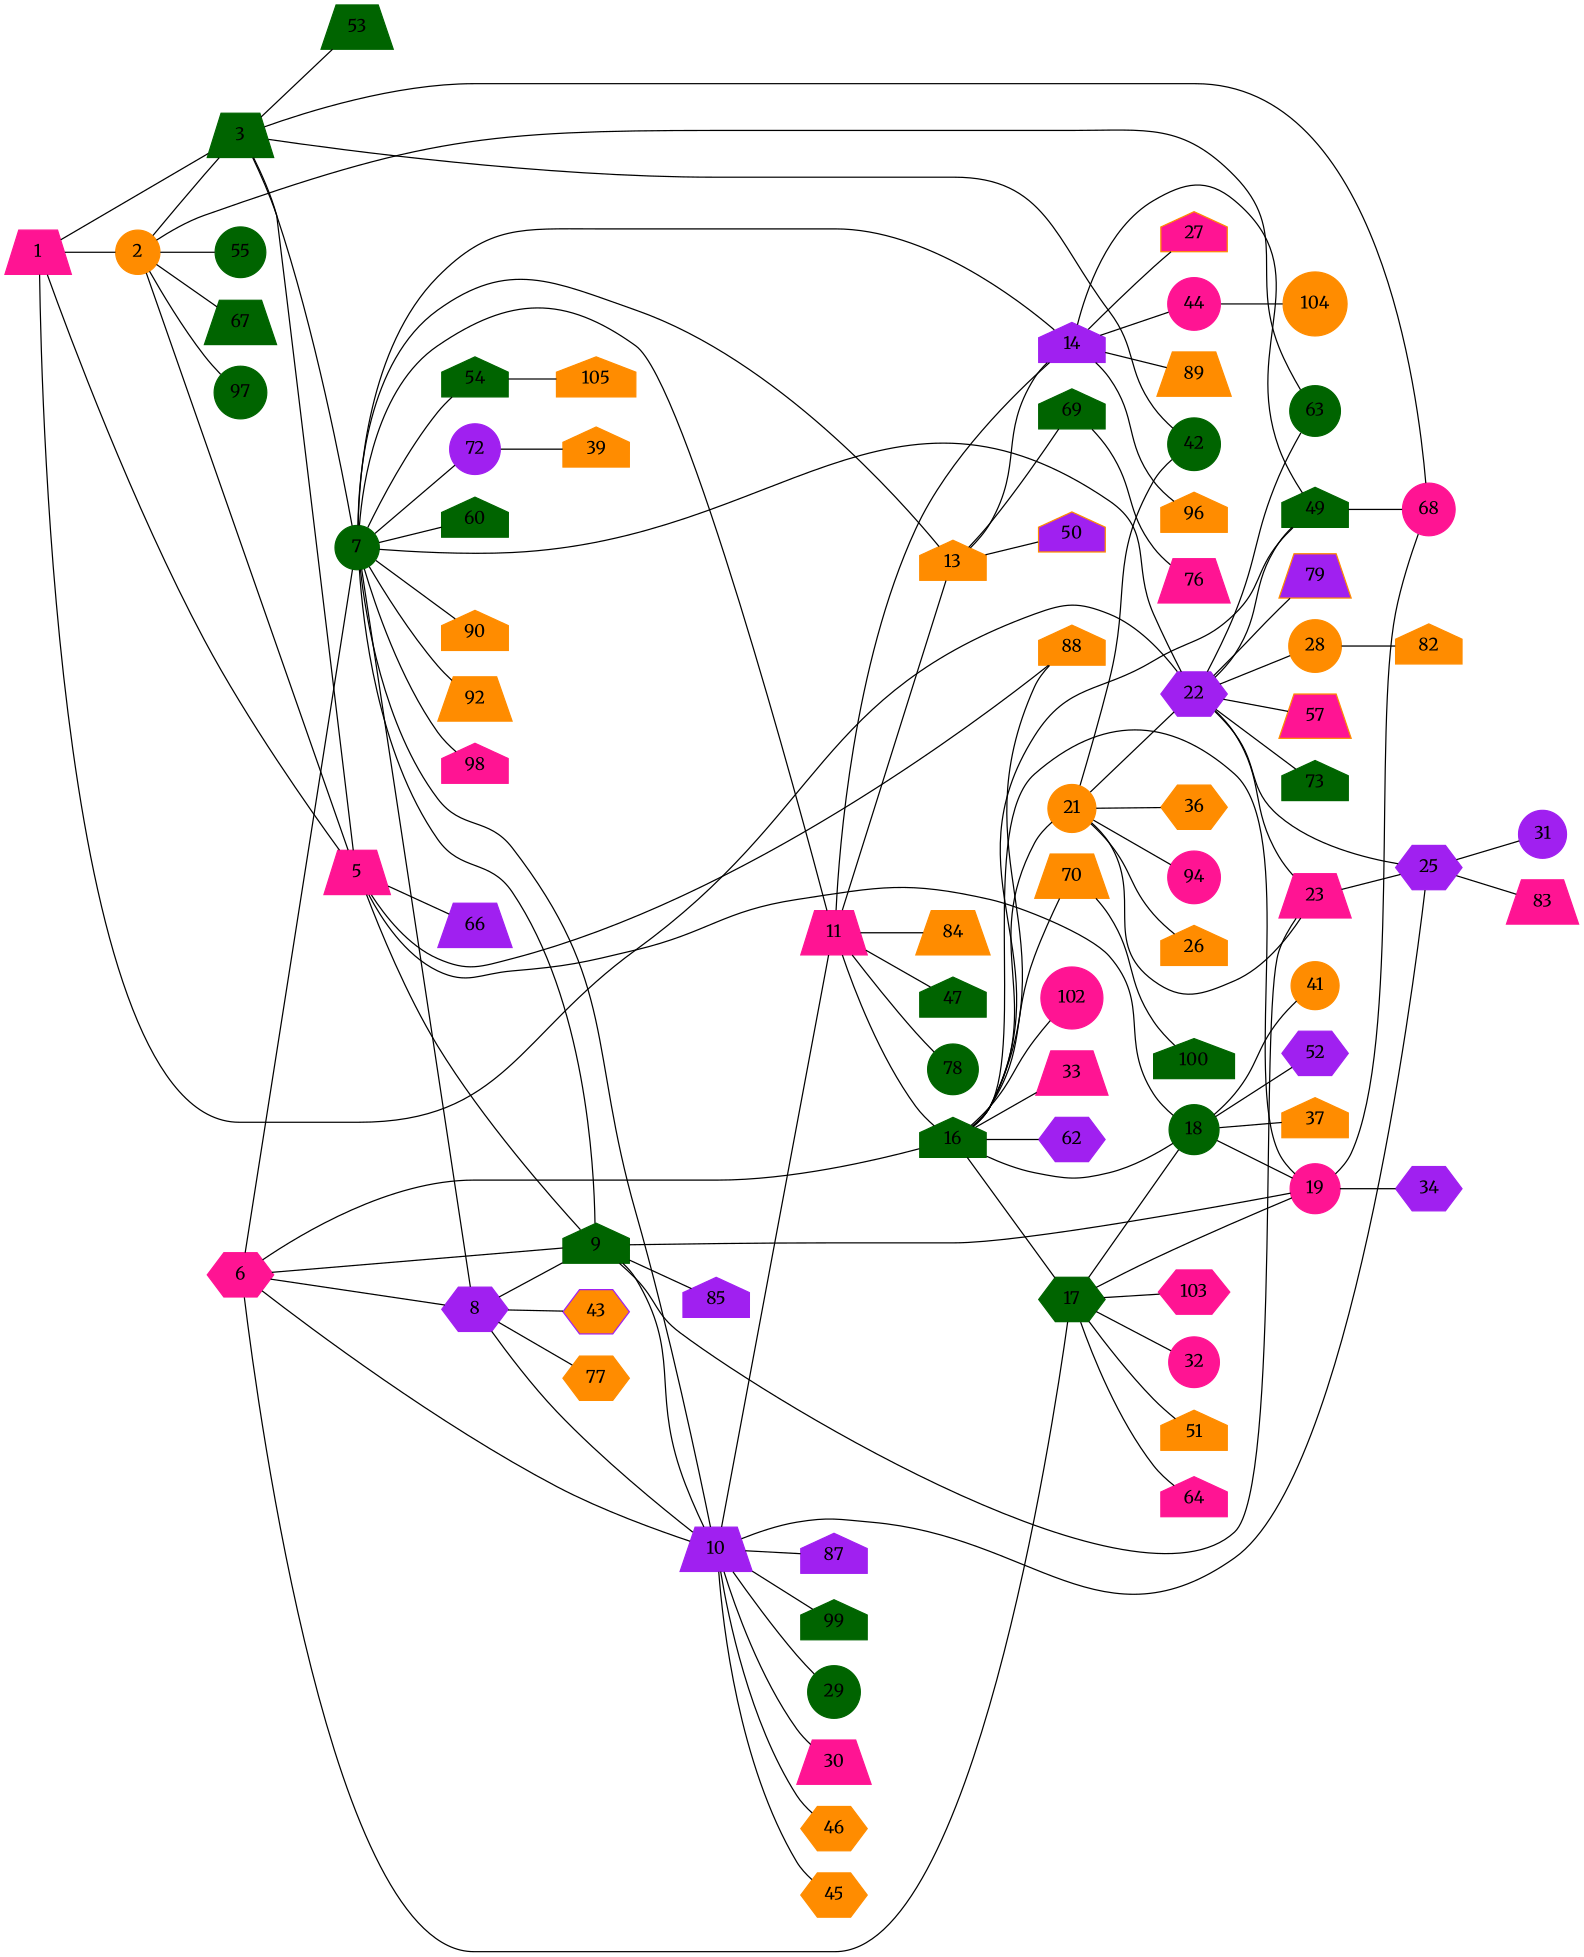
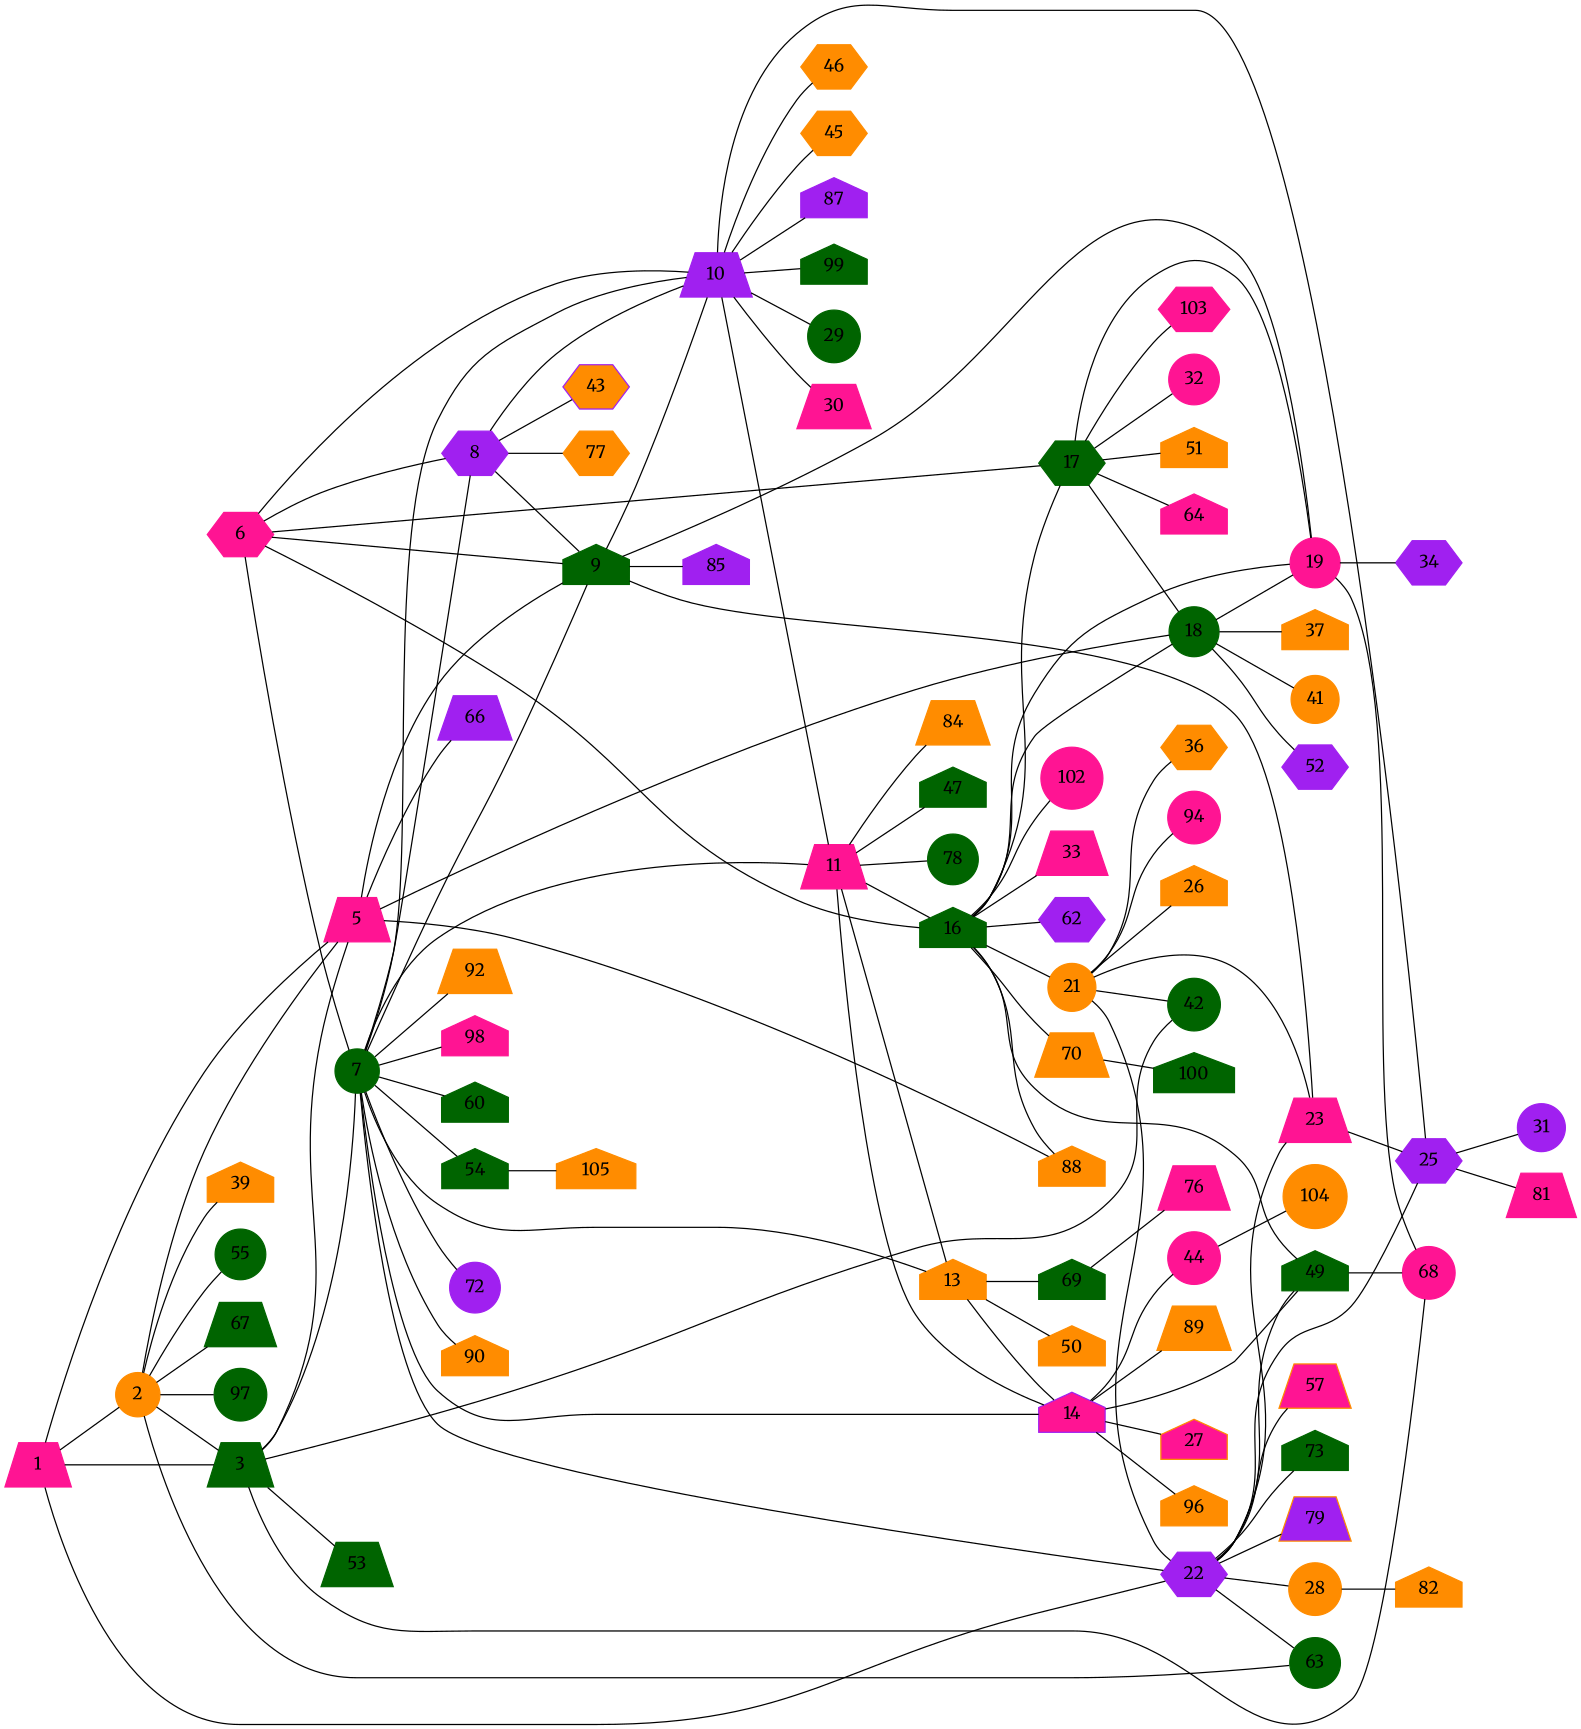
(1072, 345) -> (1072, 1414)
(532, 449) -> (171, 1283)
(1072, 534) -> (1072, 1348)
(1543, 902) -> (1541, 1195)
